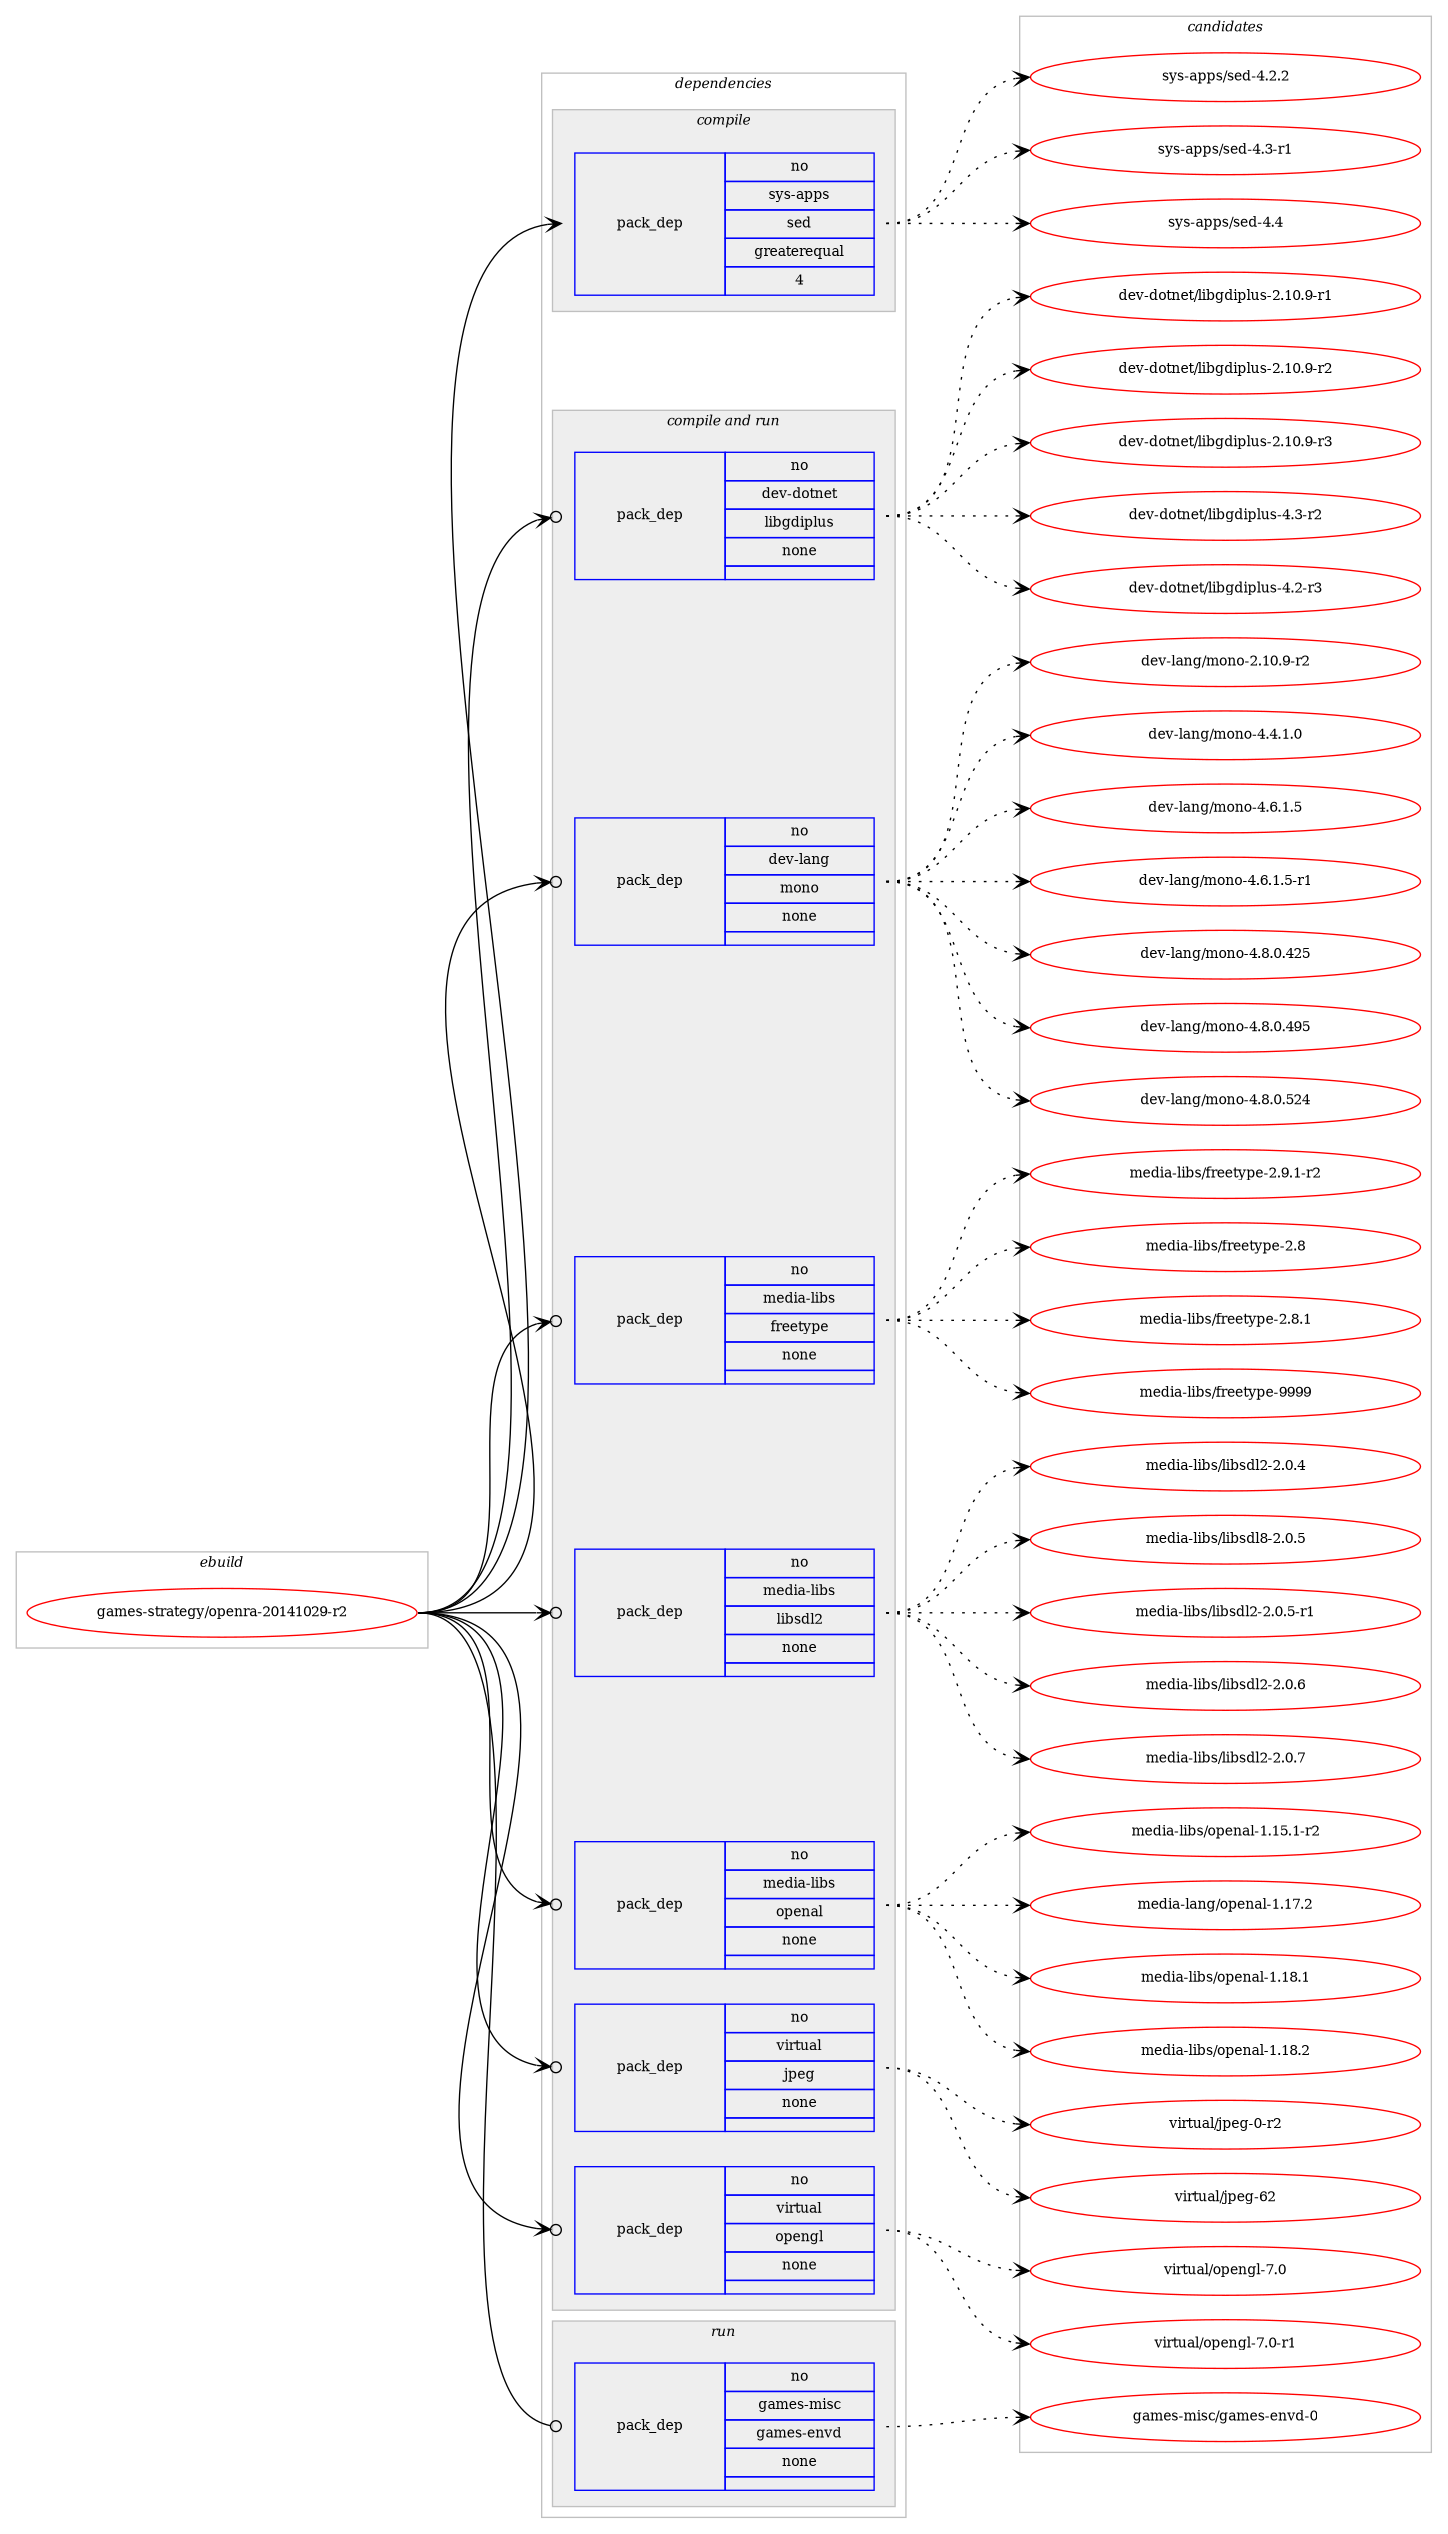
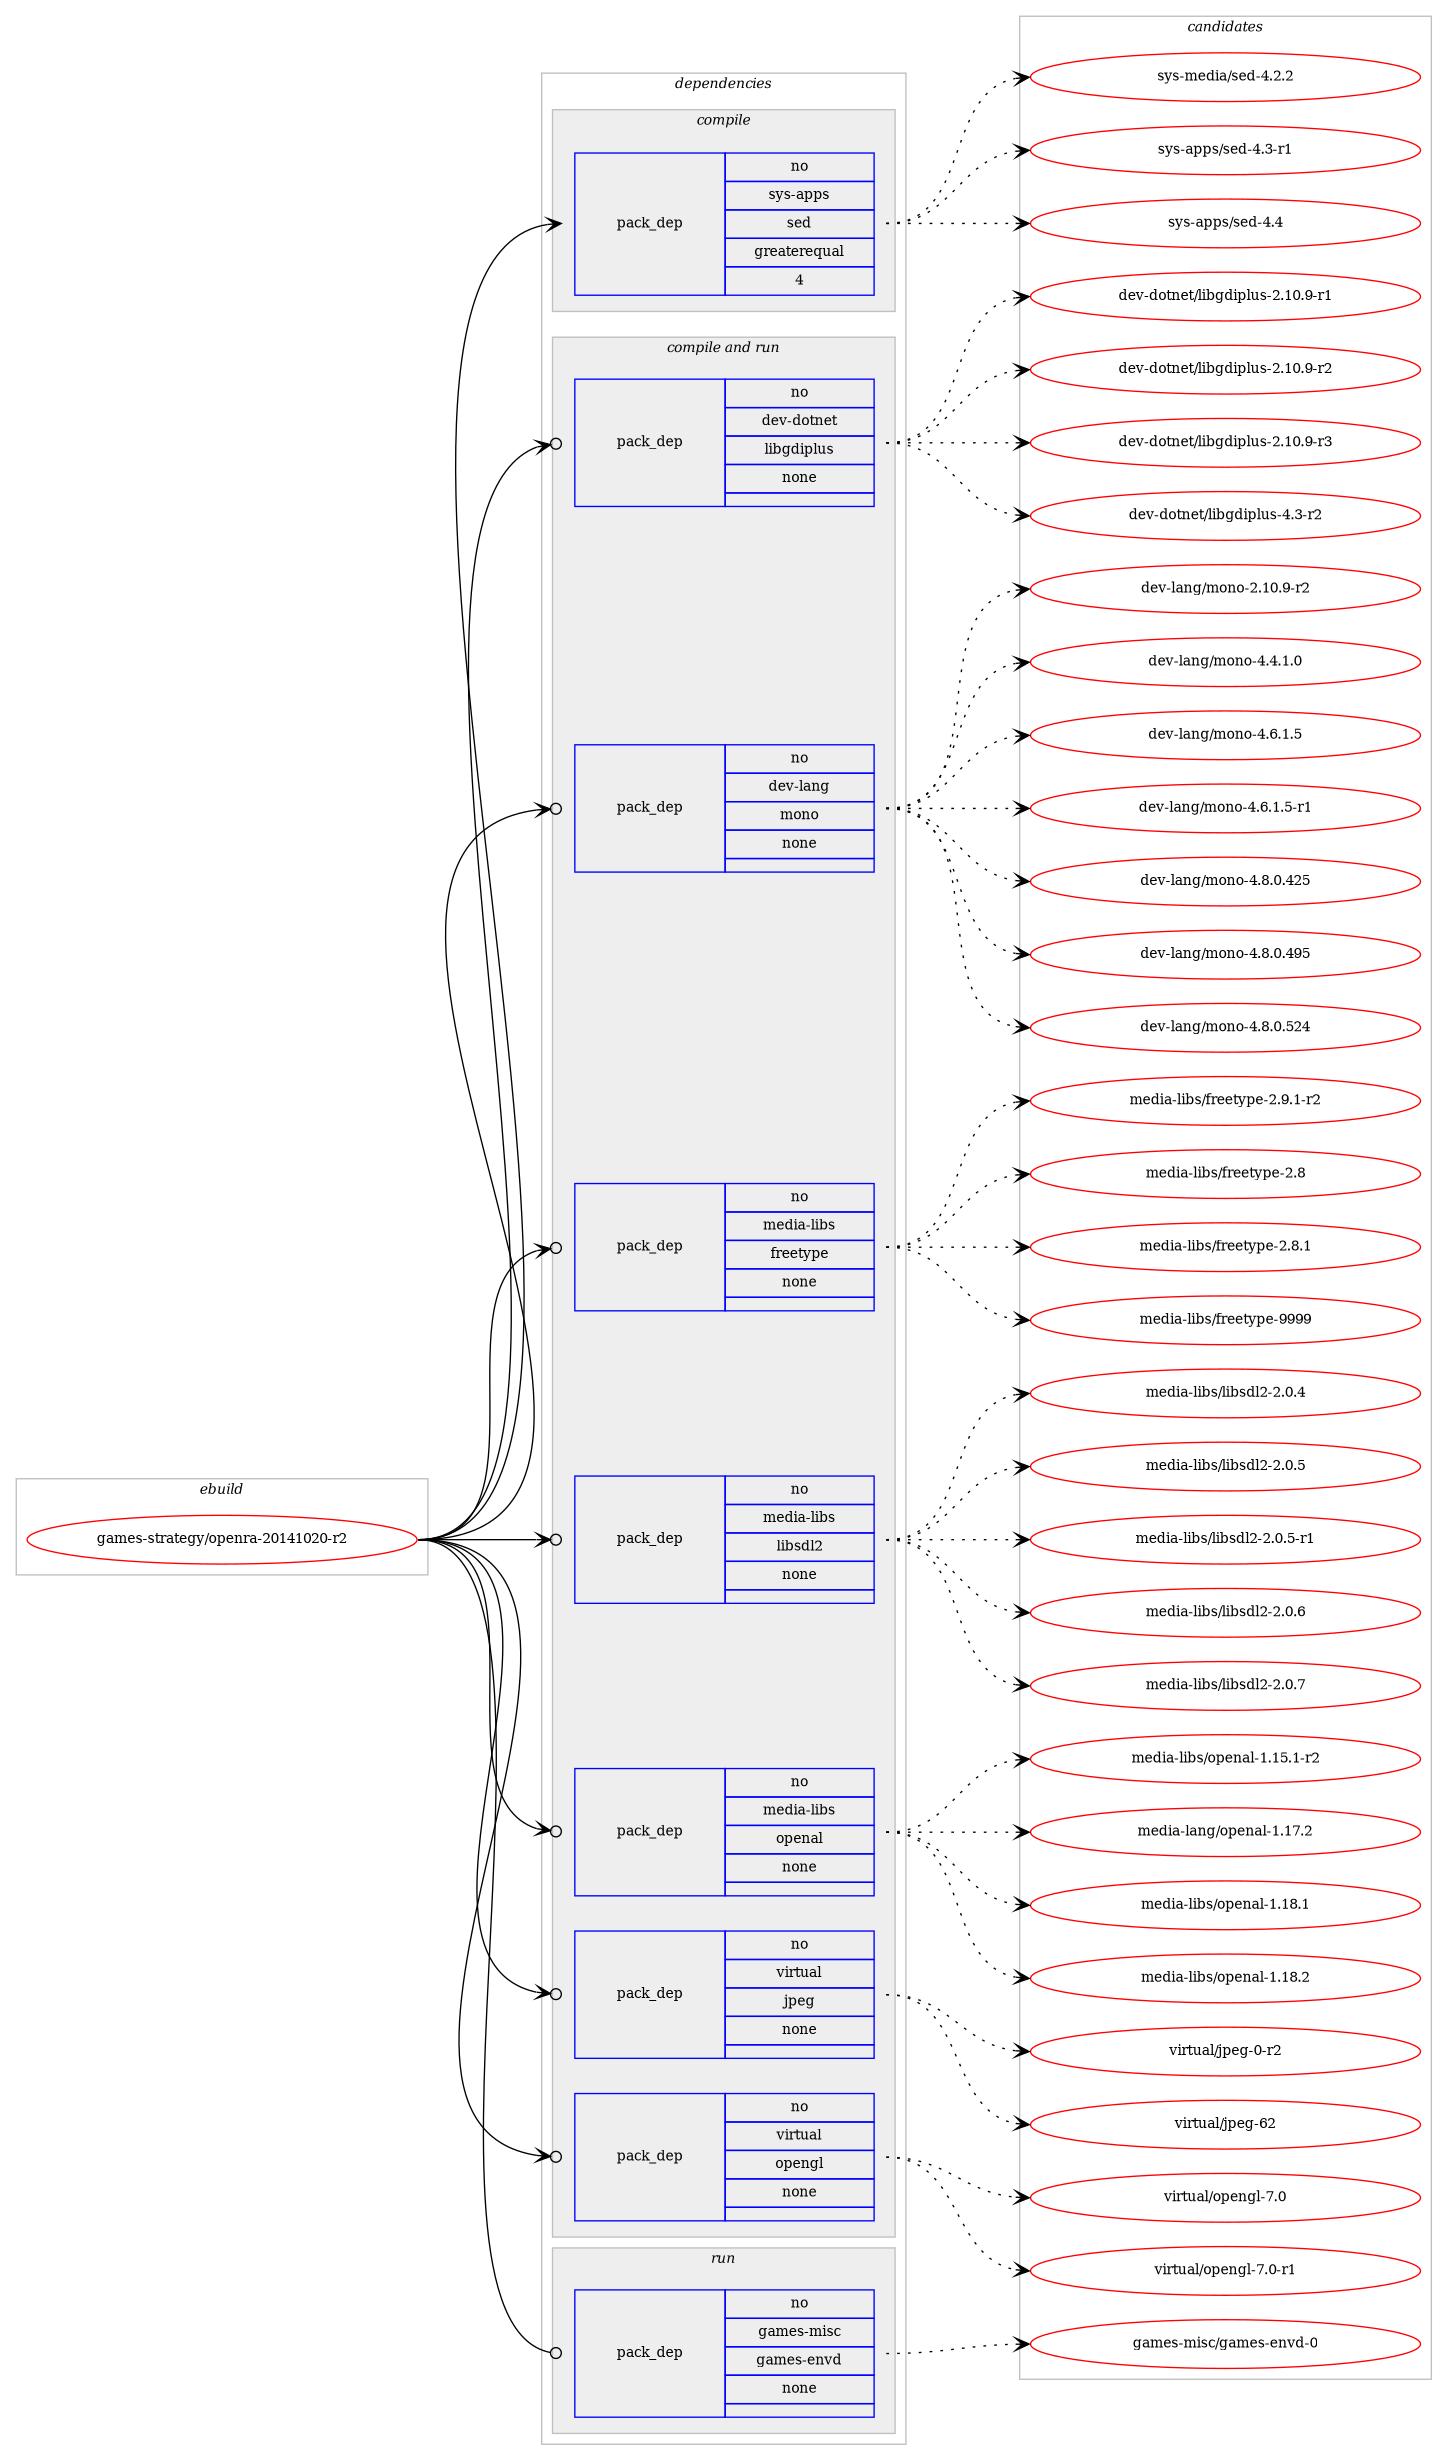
(1226, 77) -> (1226, 77)
(1226, 589) -> none
(1226, 1540) -> (1226, 1467)
(222, 1613) -> (222, 1540)
